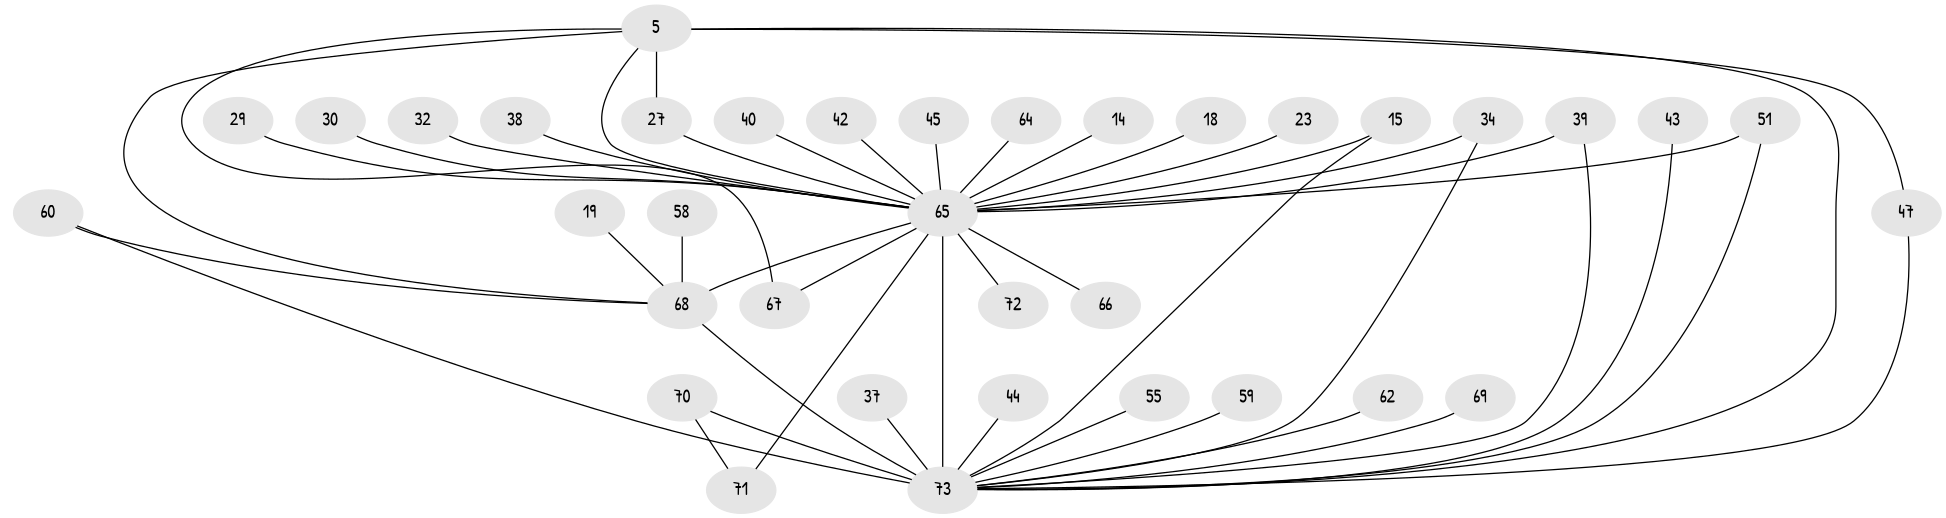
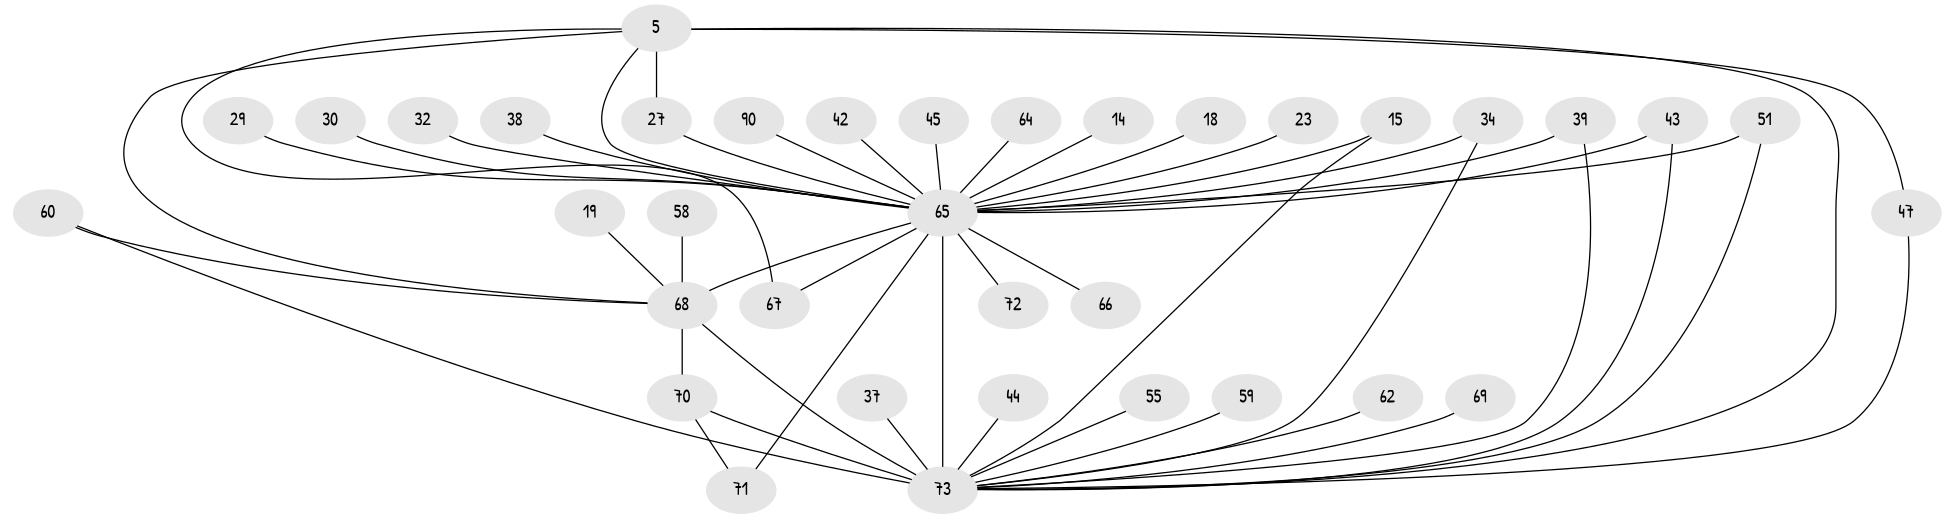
(749, 121) -> (749, 121)
none -> (1248, 204)
none -> (682, 352)
